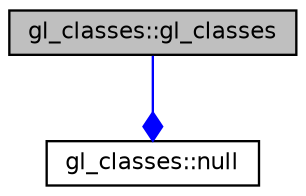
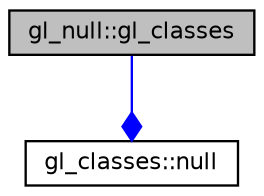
(153, 33) -> (132, 33)
